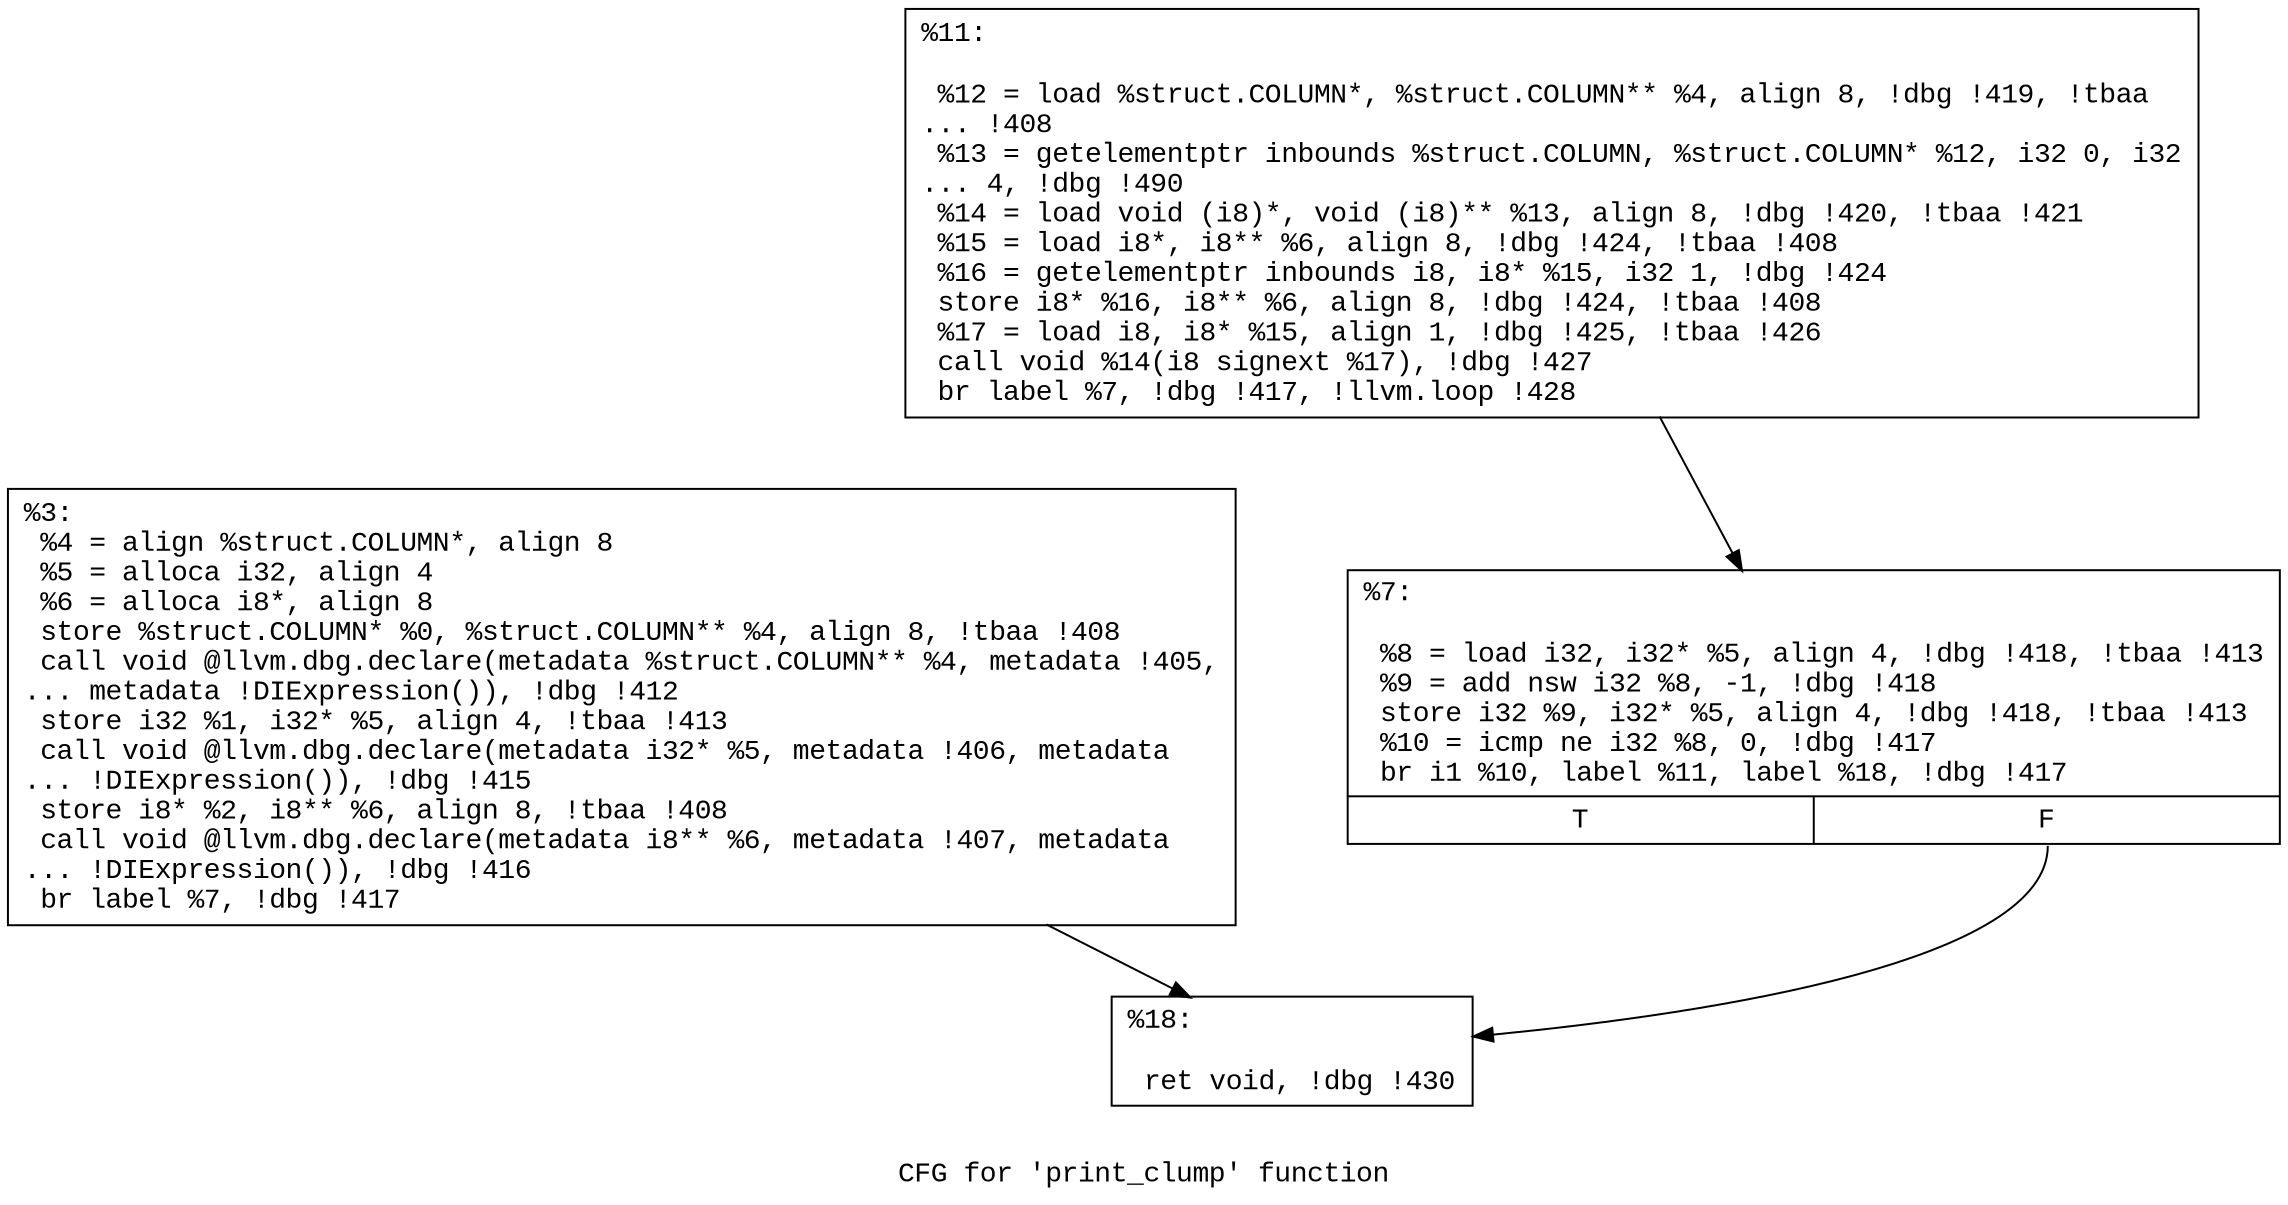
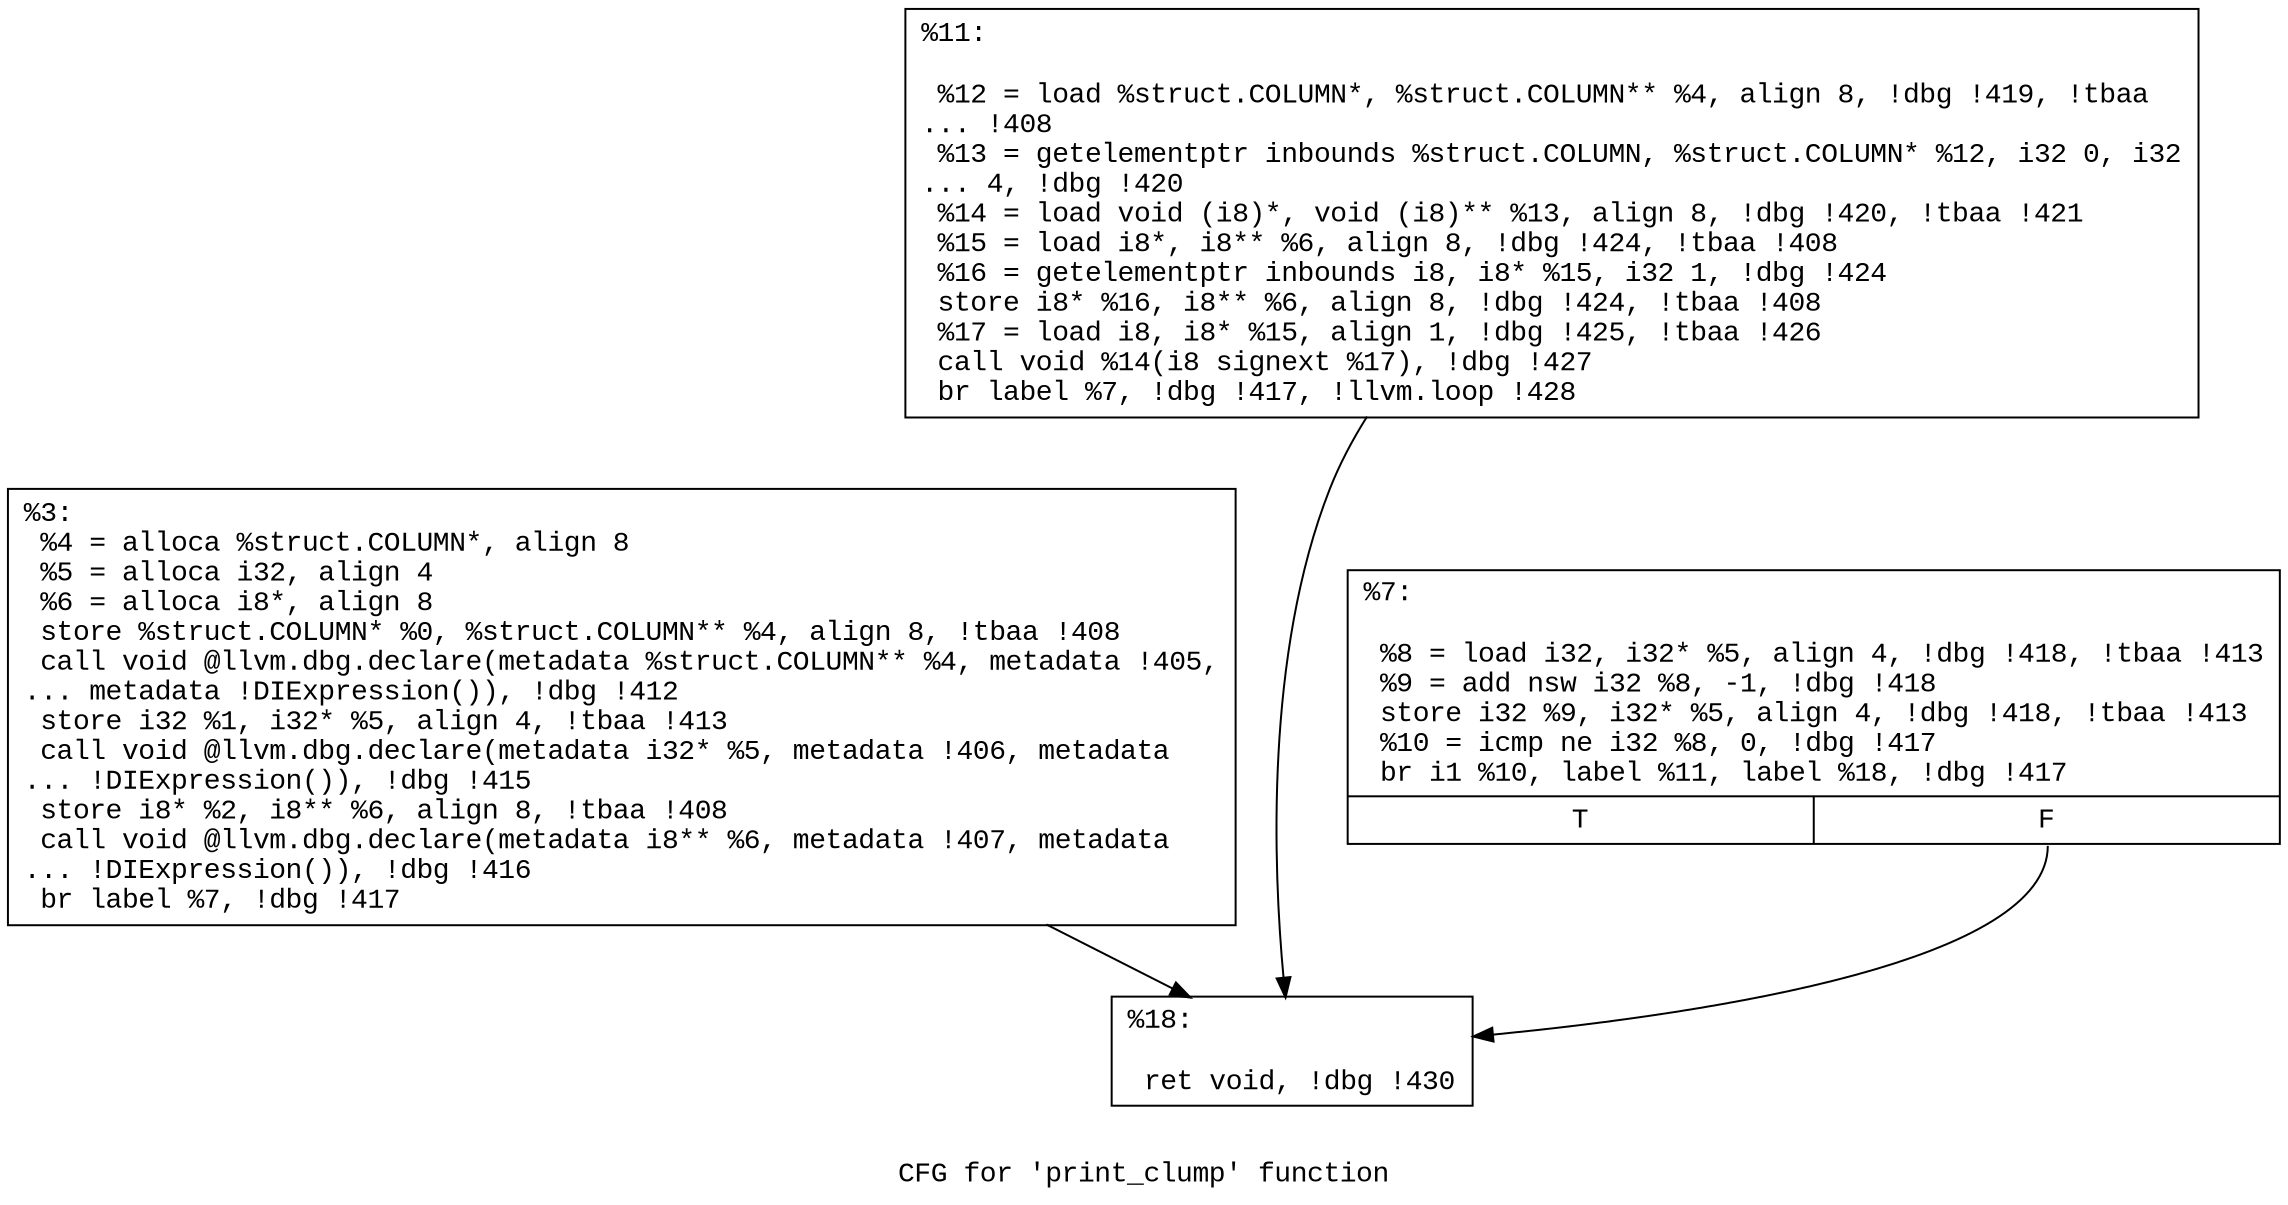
(1053, 183) -> (1053, 183)
(1696, 485) -> (1284, 690)
(319, 542) -> (327, 542)
